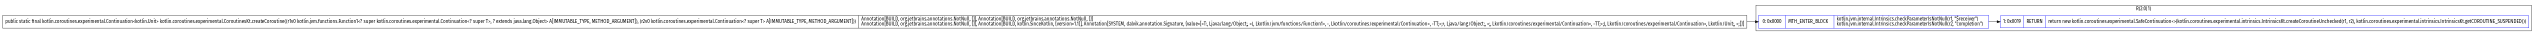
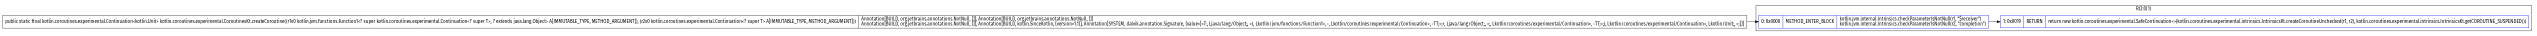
(1808, 22) -> (1810, 22)
